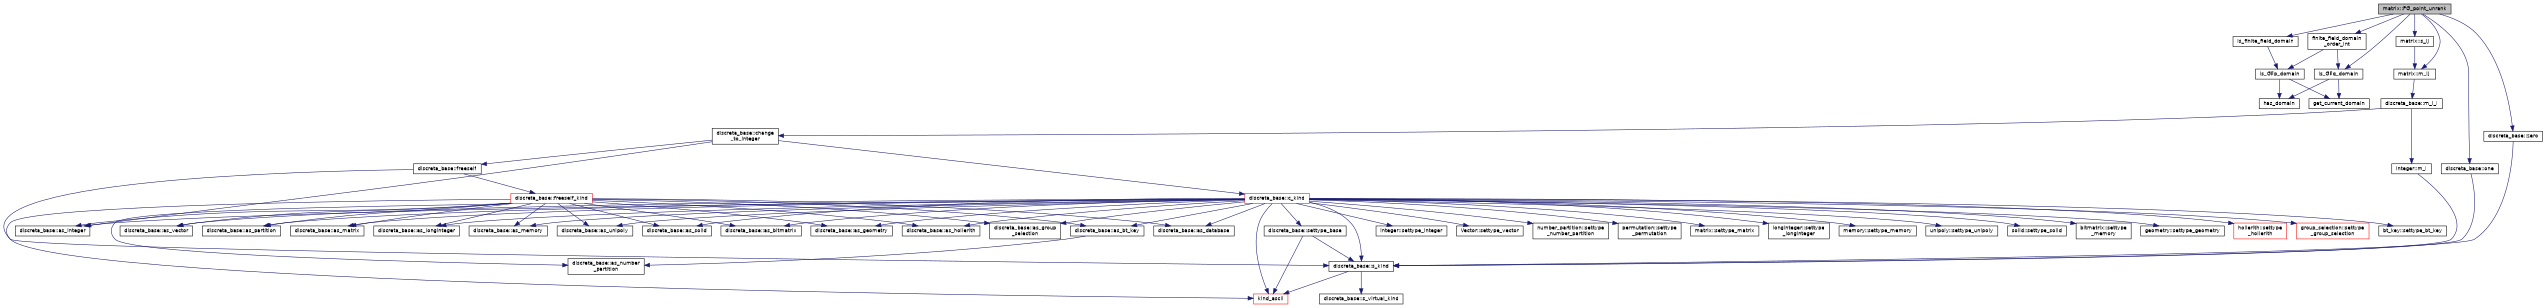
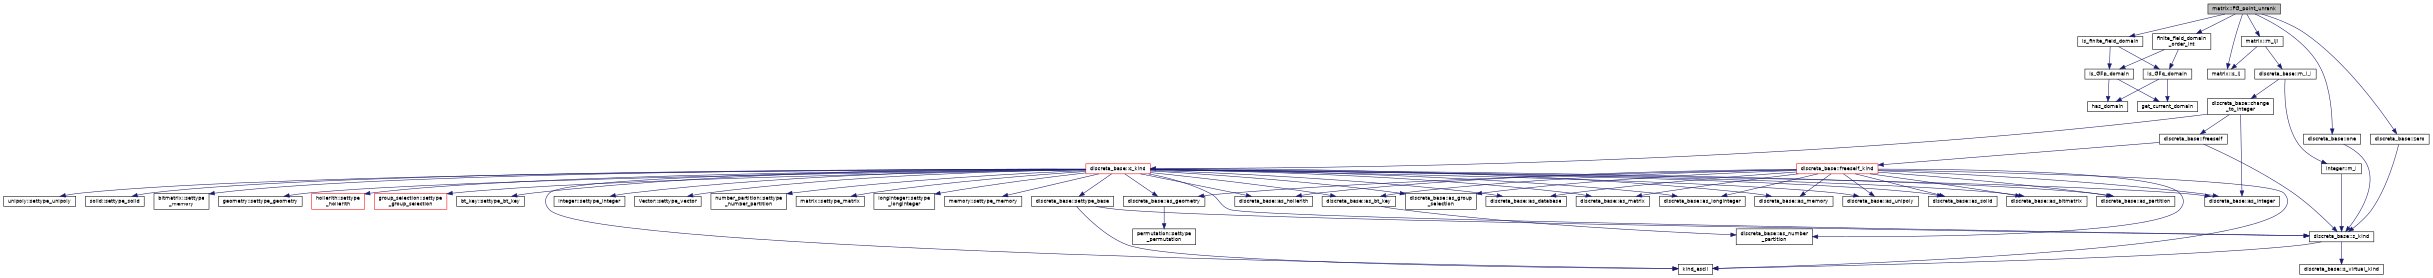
(2381, 41) -> (2137, 57)
(2415, 55) -> (2246, 56)
(1469, 208) -> (1164, 215)
(156, 231) -> none
(1271, 299) -> (1695, 269)
